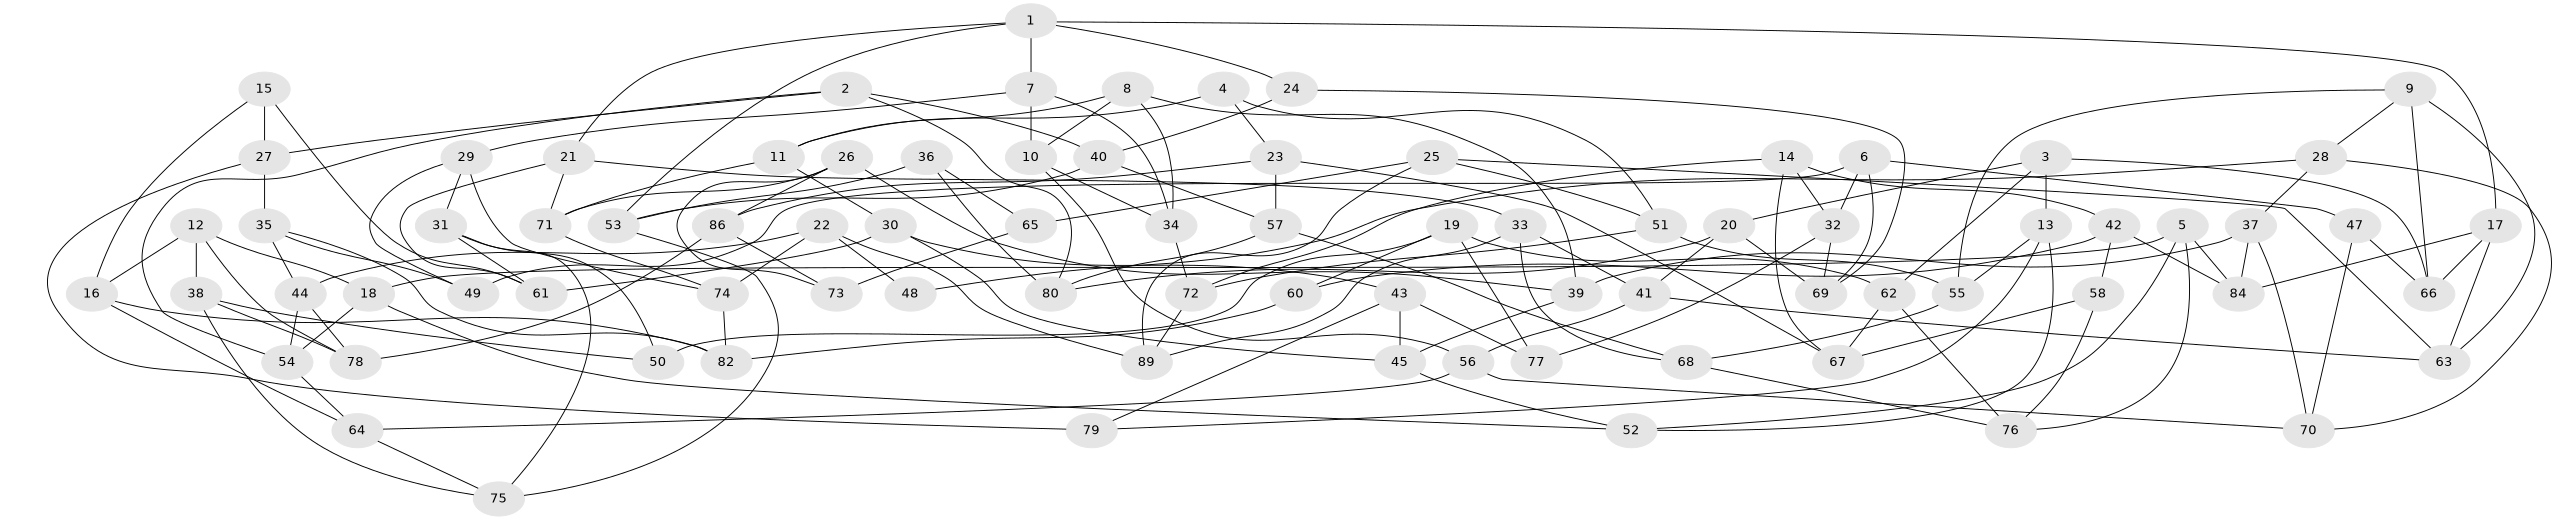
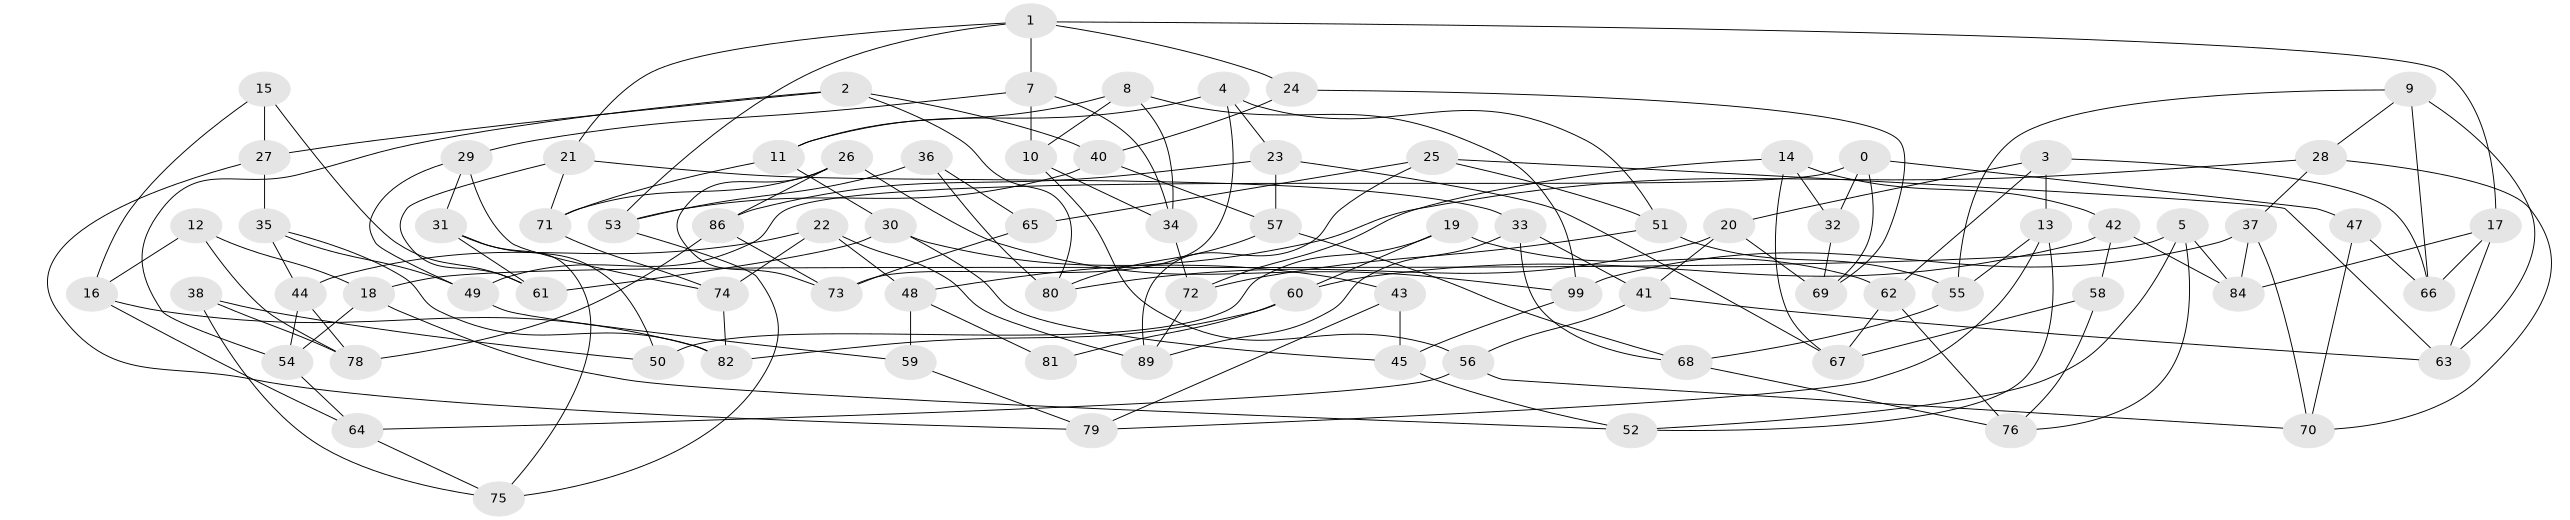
(1865, 157) -> (1865, 157)
none -> (1200, 246)
(196, 260) -> none
(1576, 294) -> (1576, 294)
none -> (911, 362)
none -> (1051, 362)
(1537, 362) -> none
